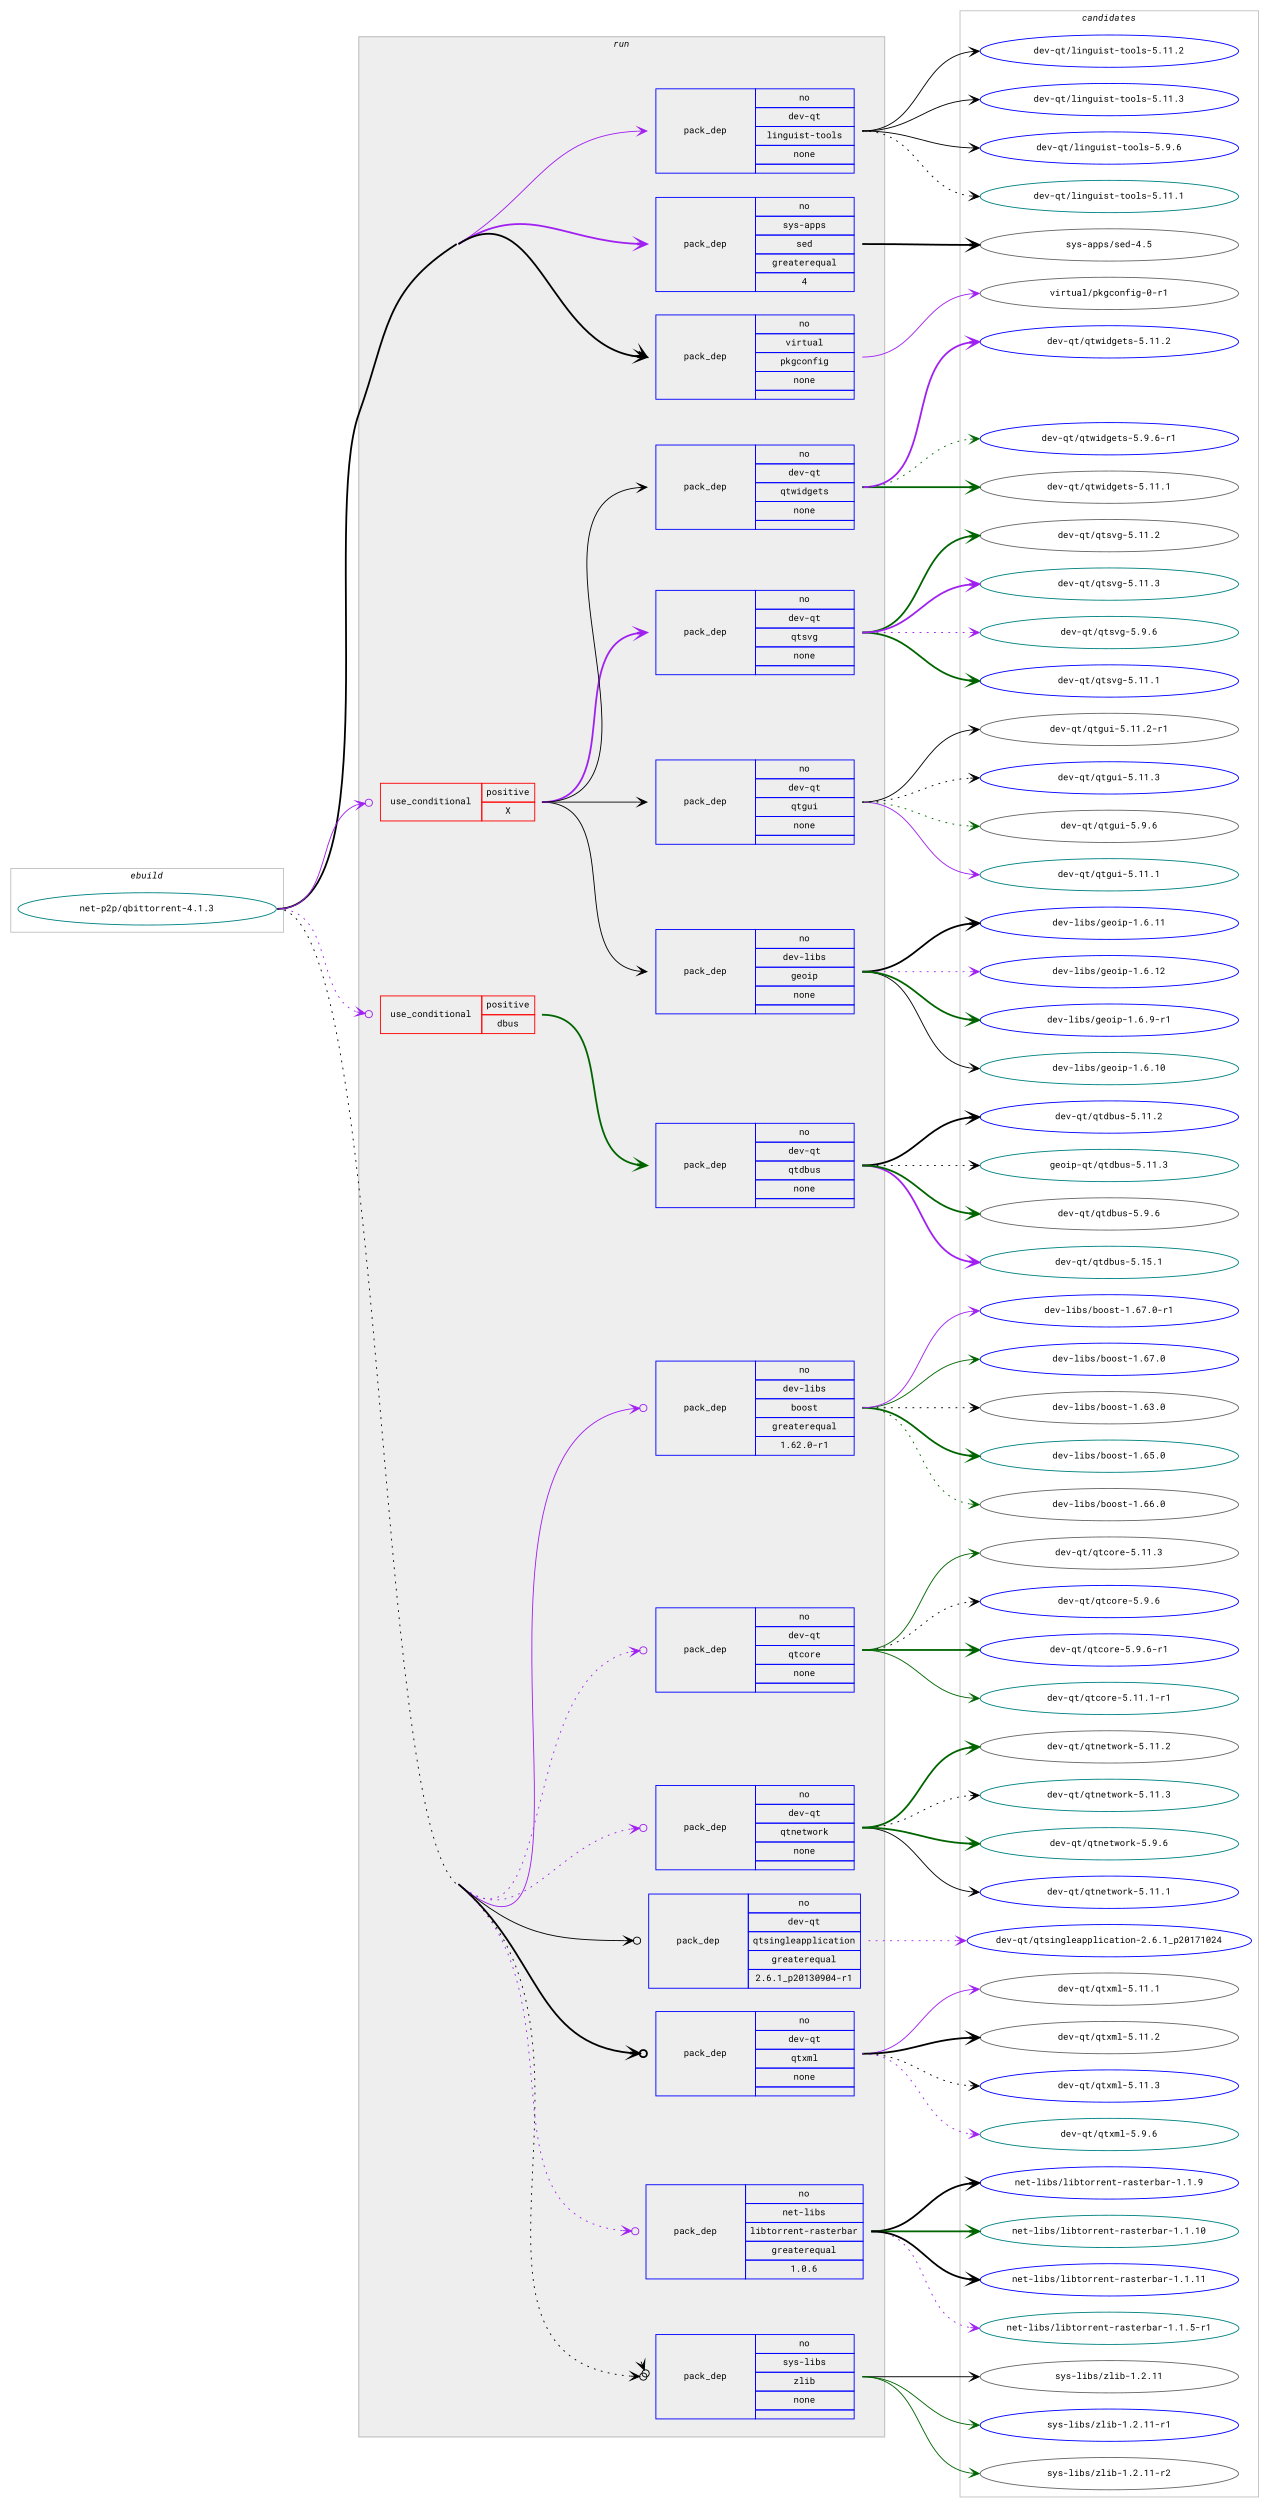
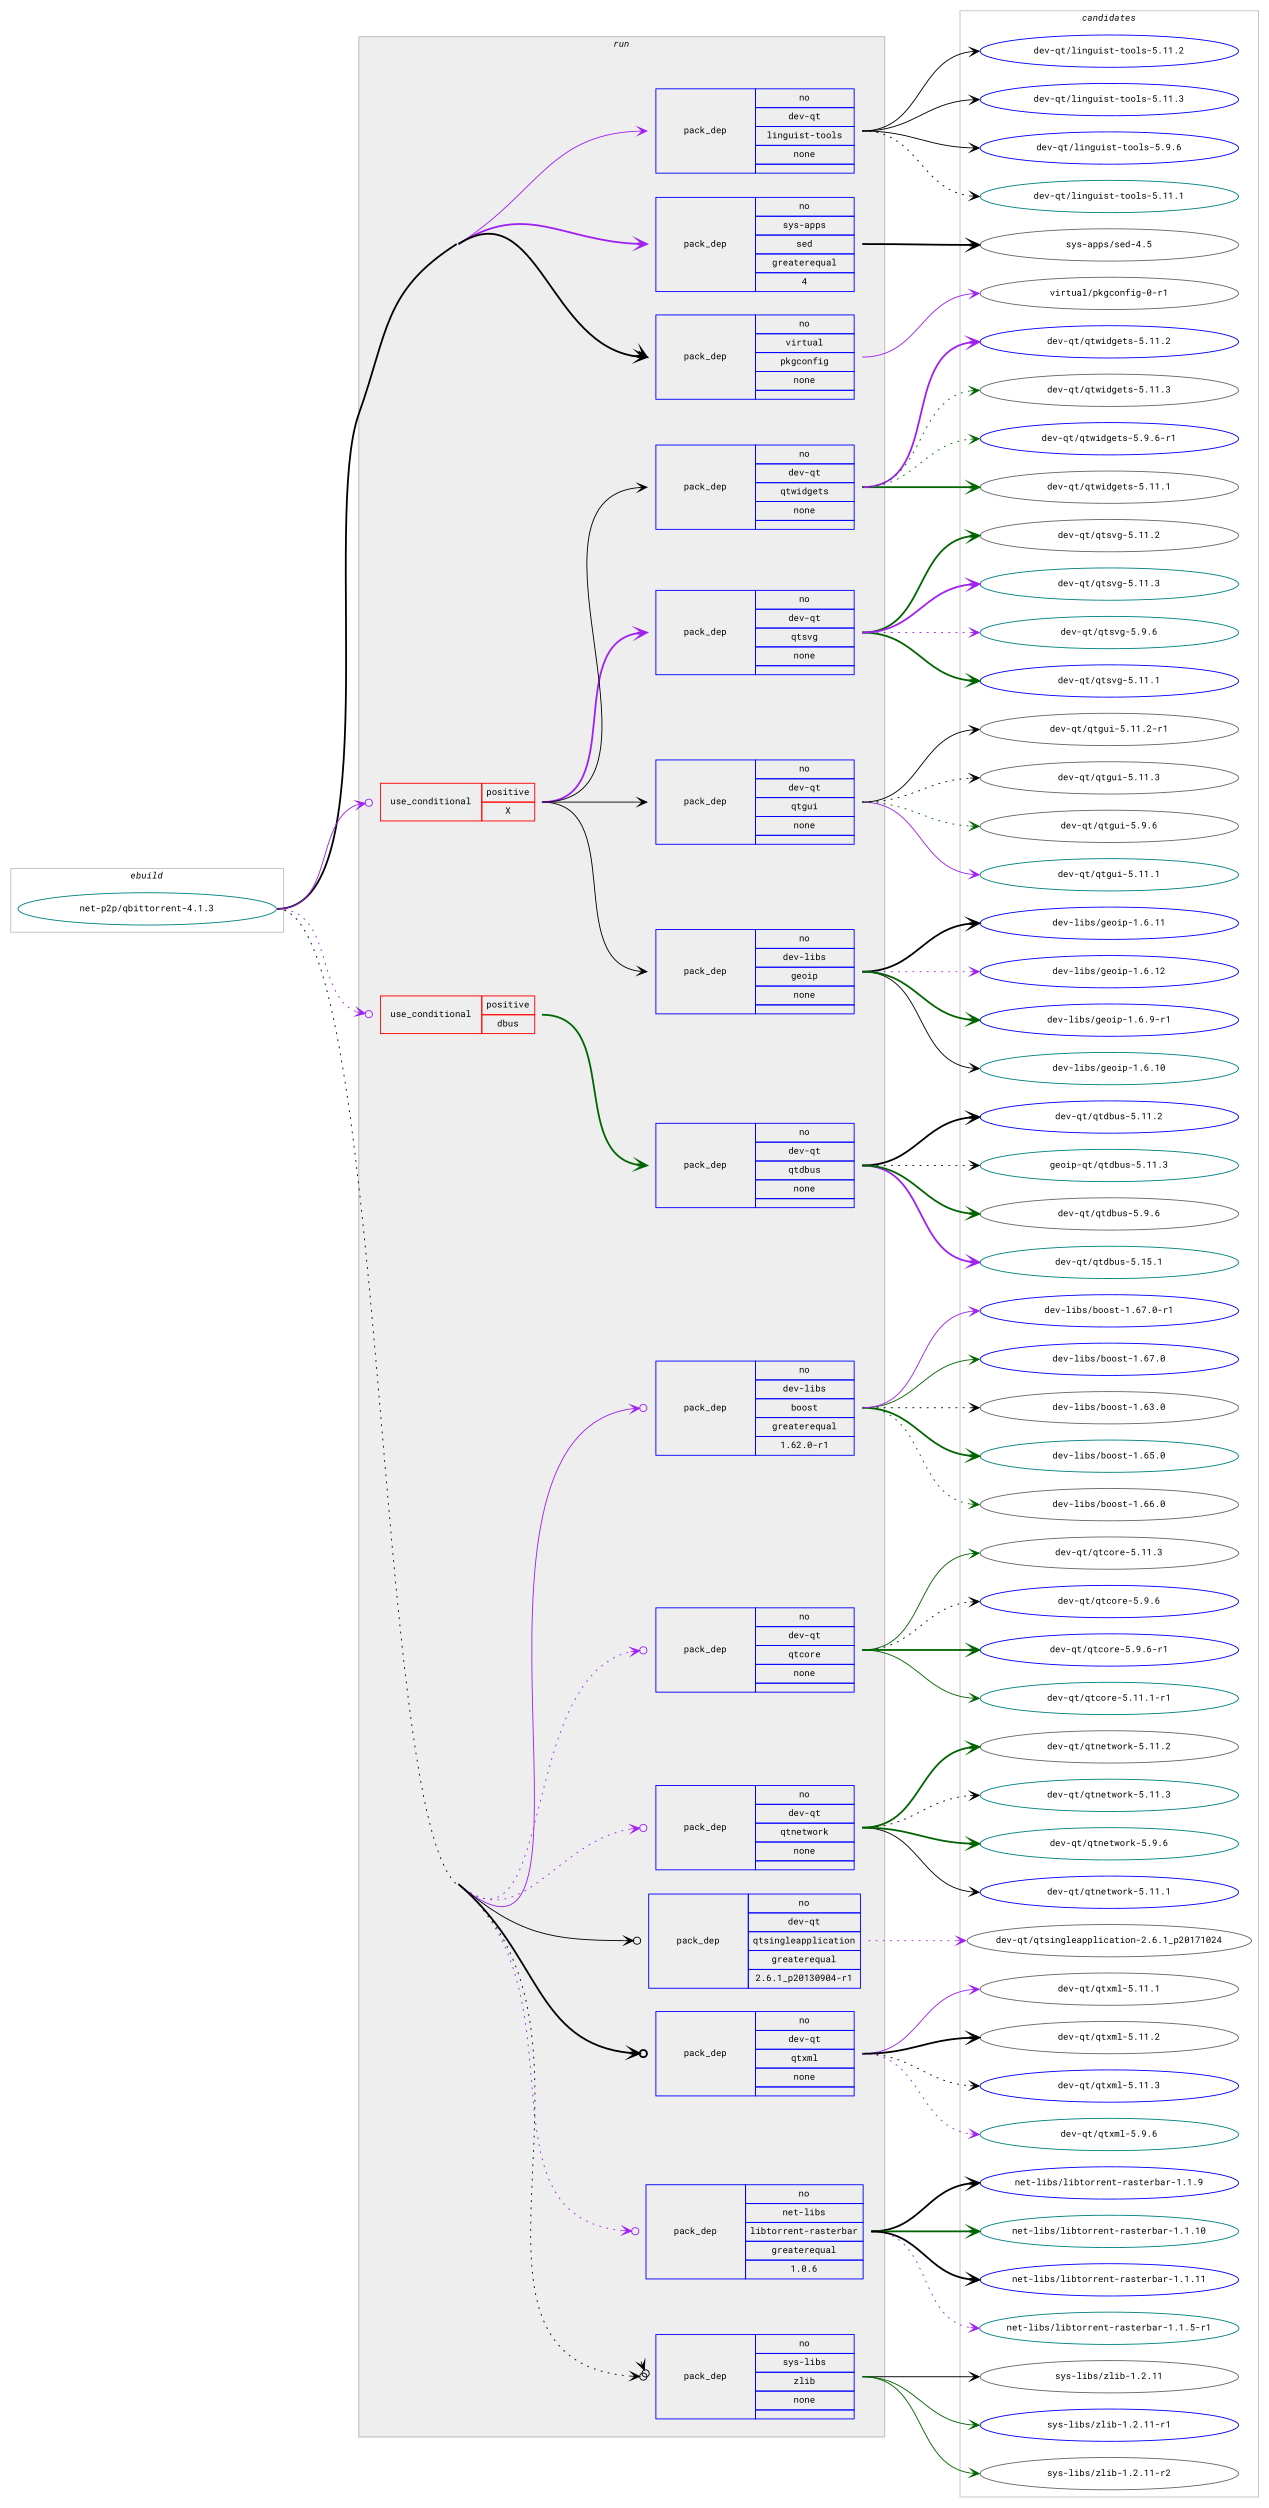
none -> (1109, 390)
(1109, 778) -> (1109, 778)
(1109, 1941) -> (1109, 1941)
